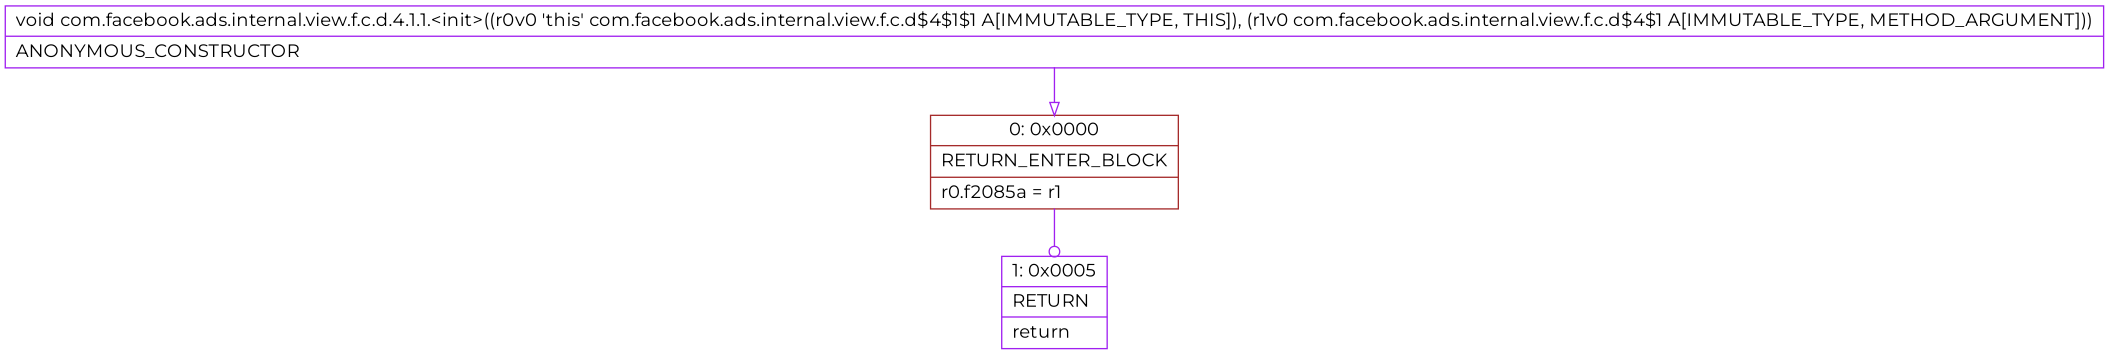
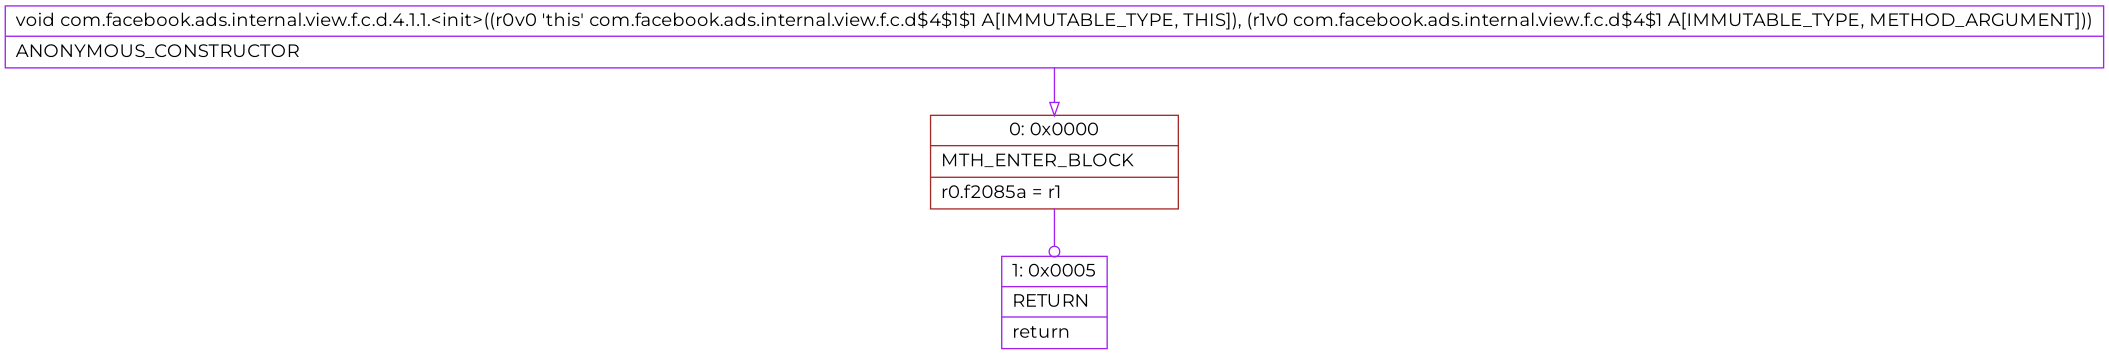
(1054, 161) -> (1038, 161)
